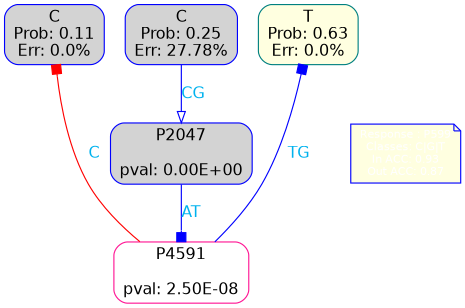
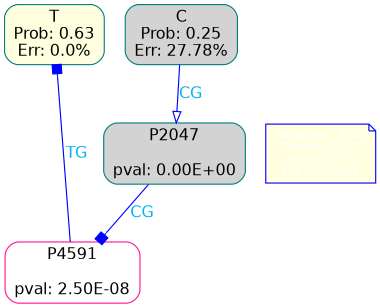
(54, 35) -> none
(181, 35) -> (181, 35)
(181, 154) -> (175, 154)
(191, 213) -> (142, 213)
